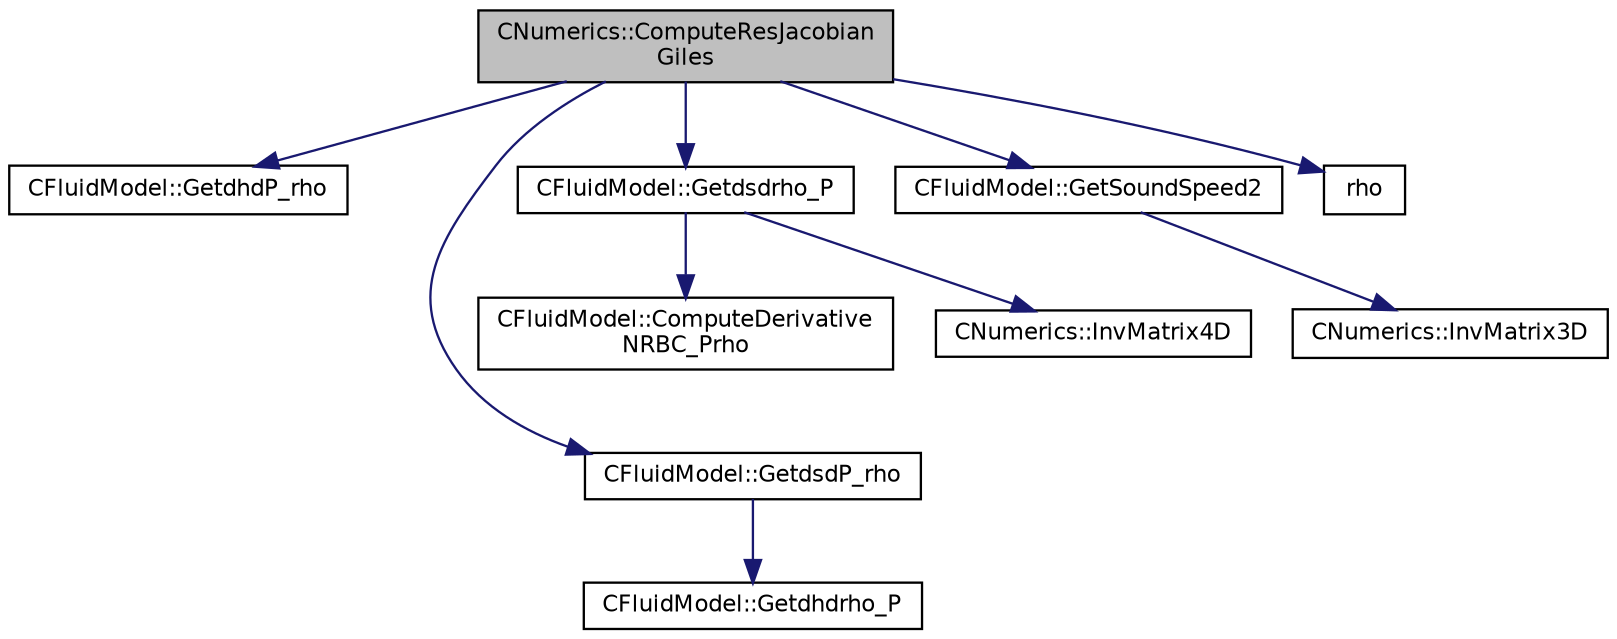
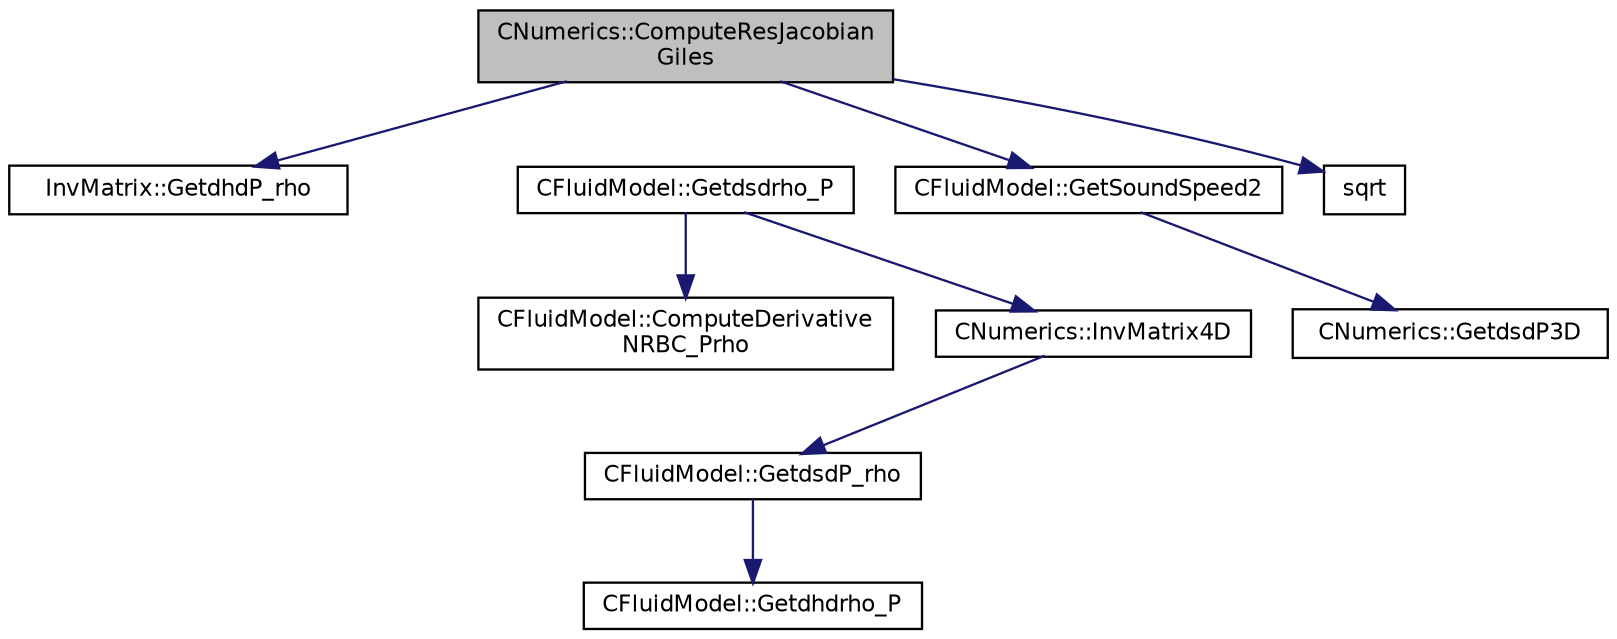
(686, 113) -> none
(178, 190) -> (178, 190)
(1365, 190) -> (1365, 190)
(437, 261) -> (934, 400)
(1450, 334) -> (1450, 334)
